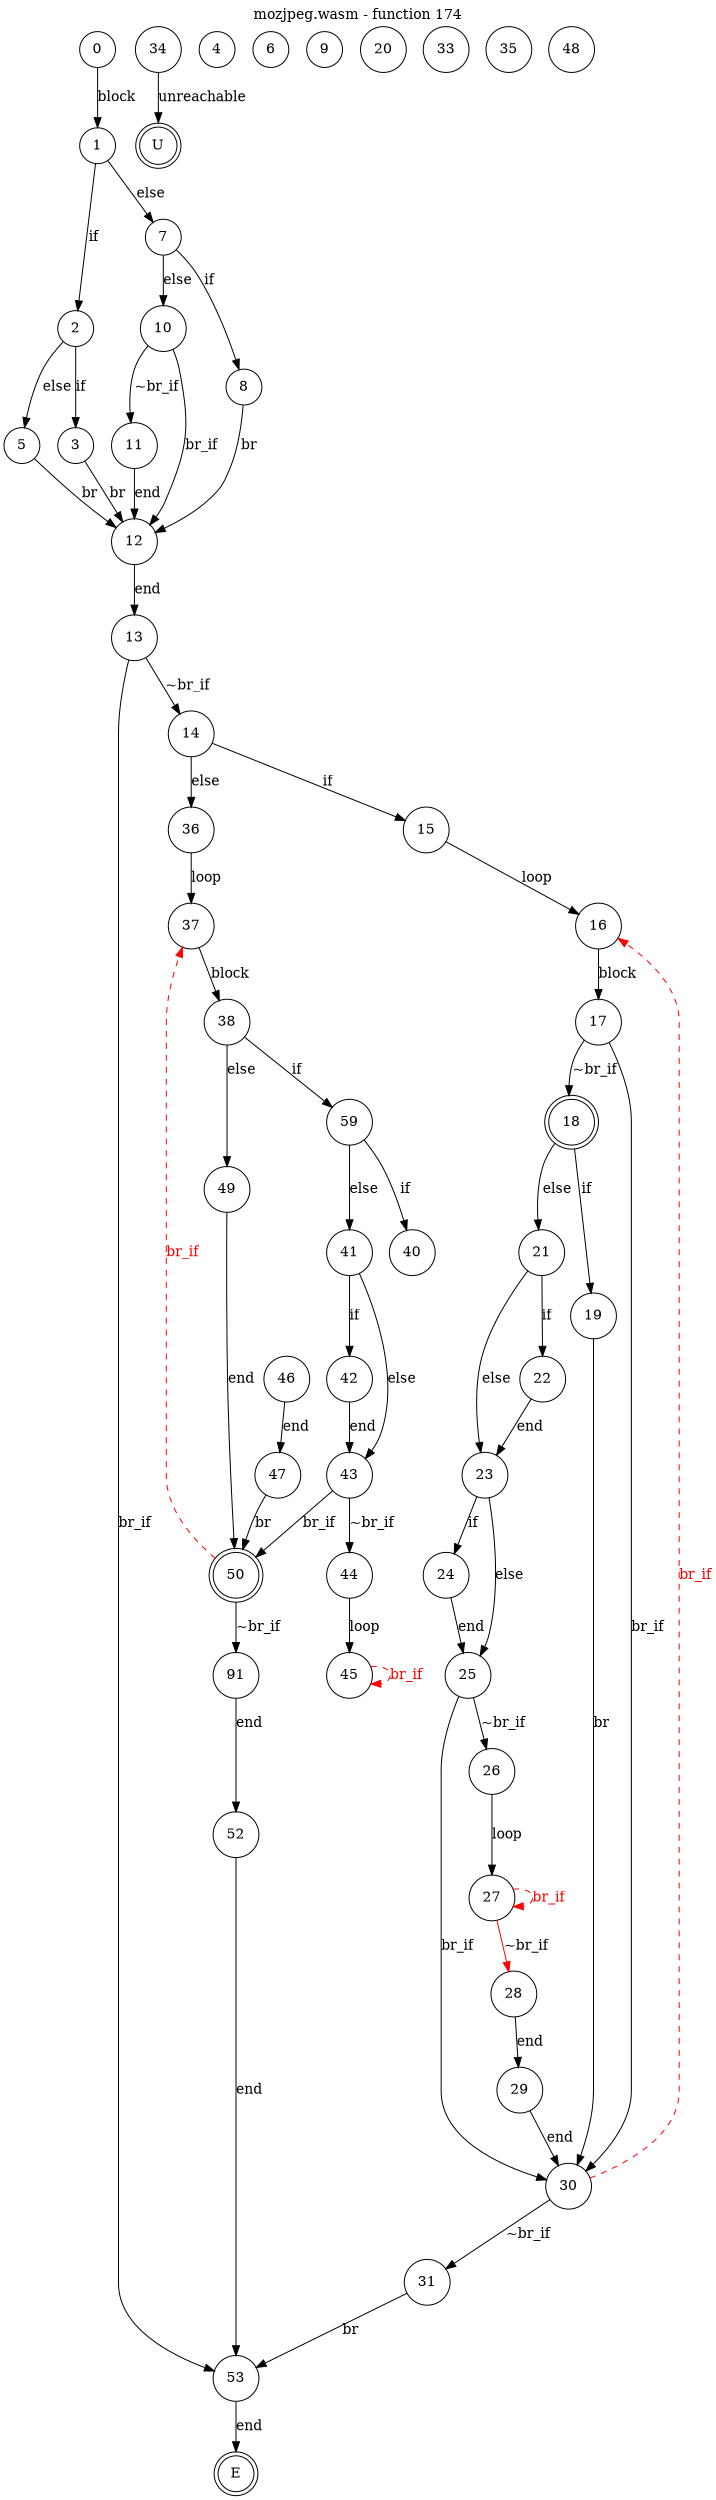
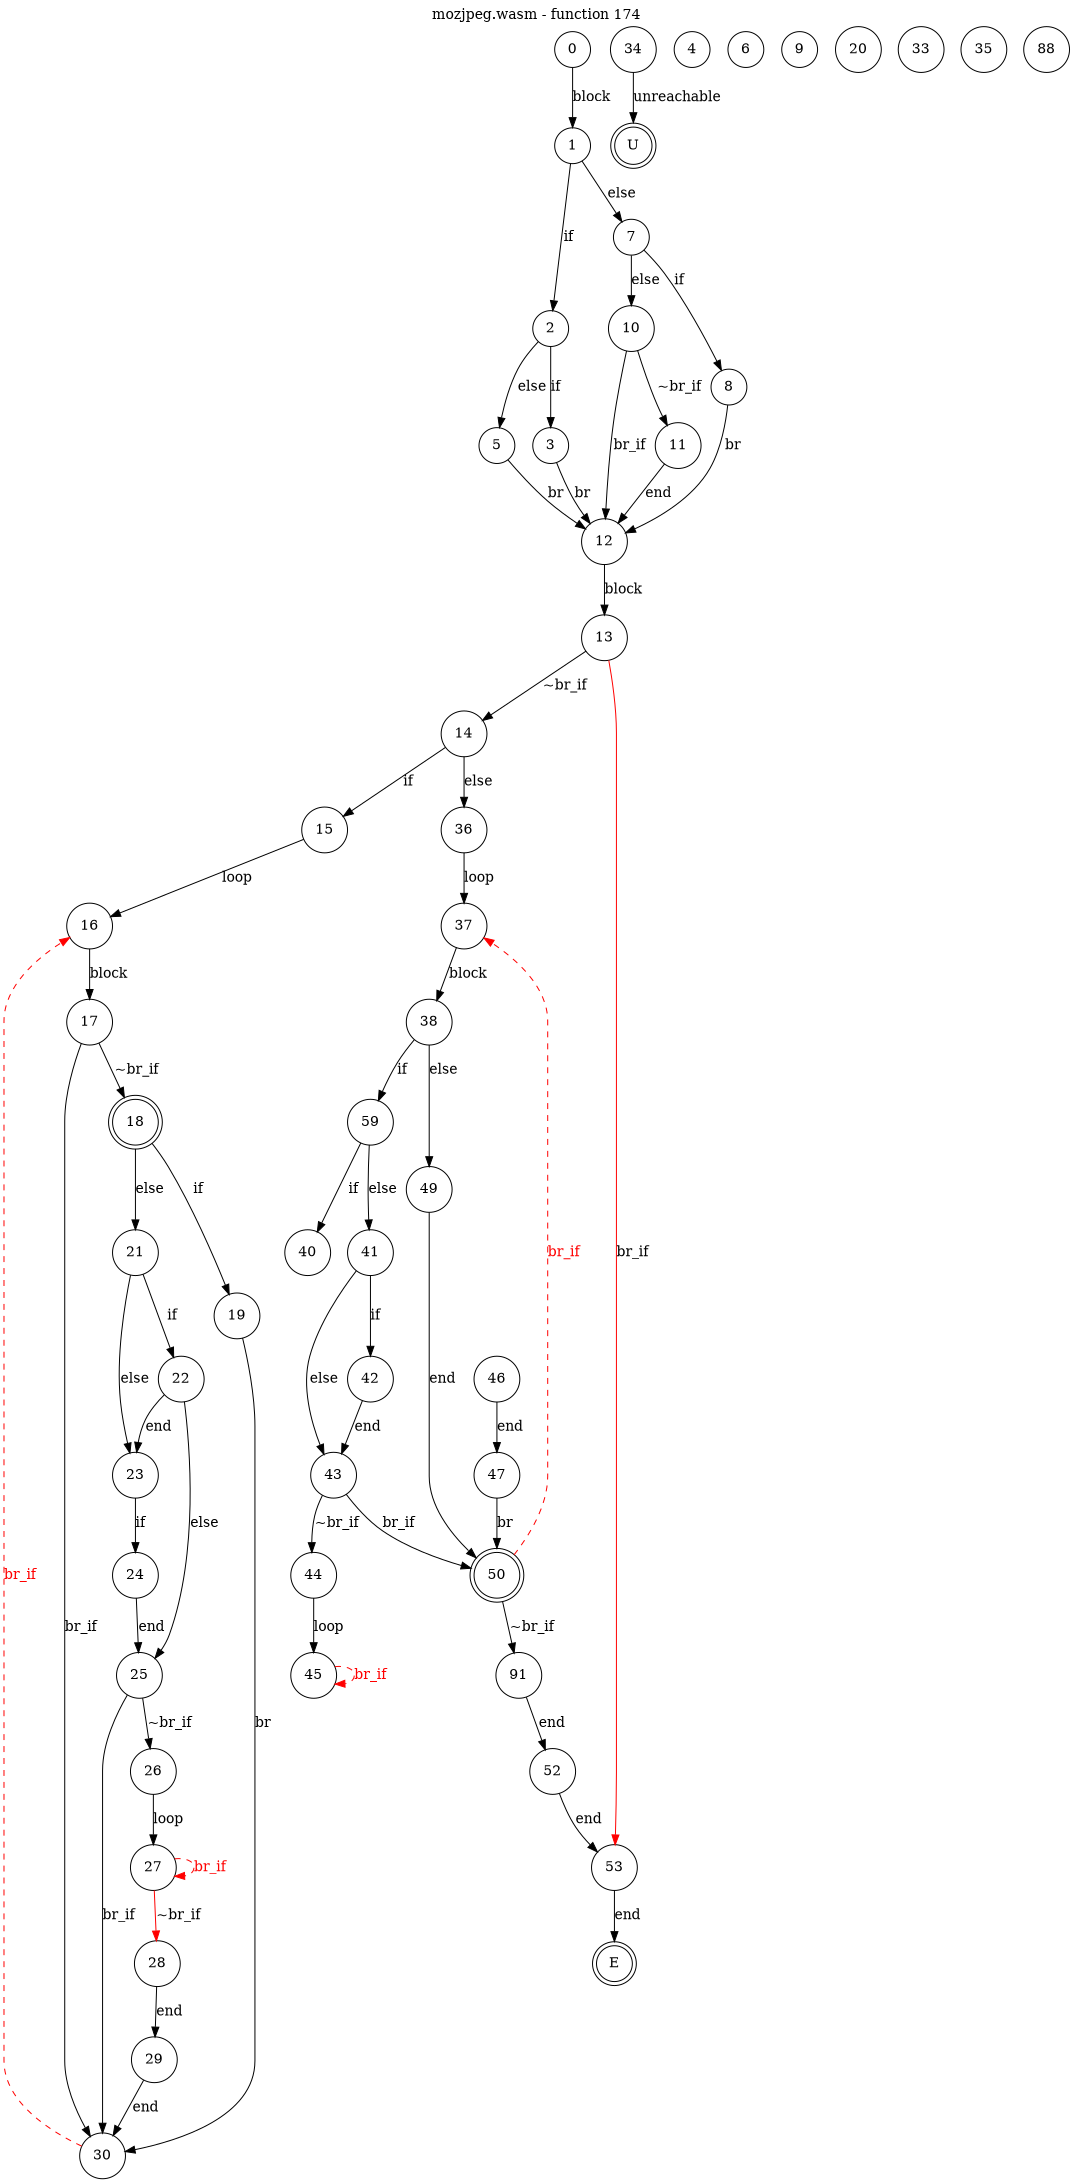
(572, 50) -> (1047, 49)
(148, 590) -> (623, 590)
(119, 1535) -> (616, 1247)
(495, 1573) -> (189, 1528)
(427, 2282) -> none
